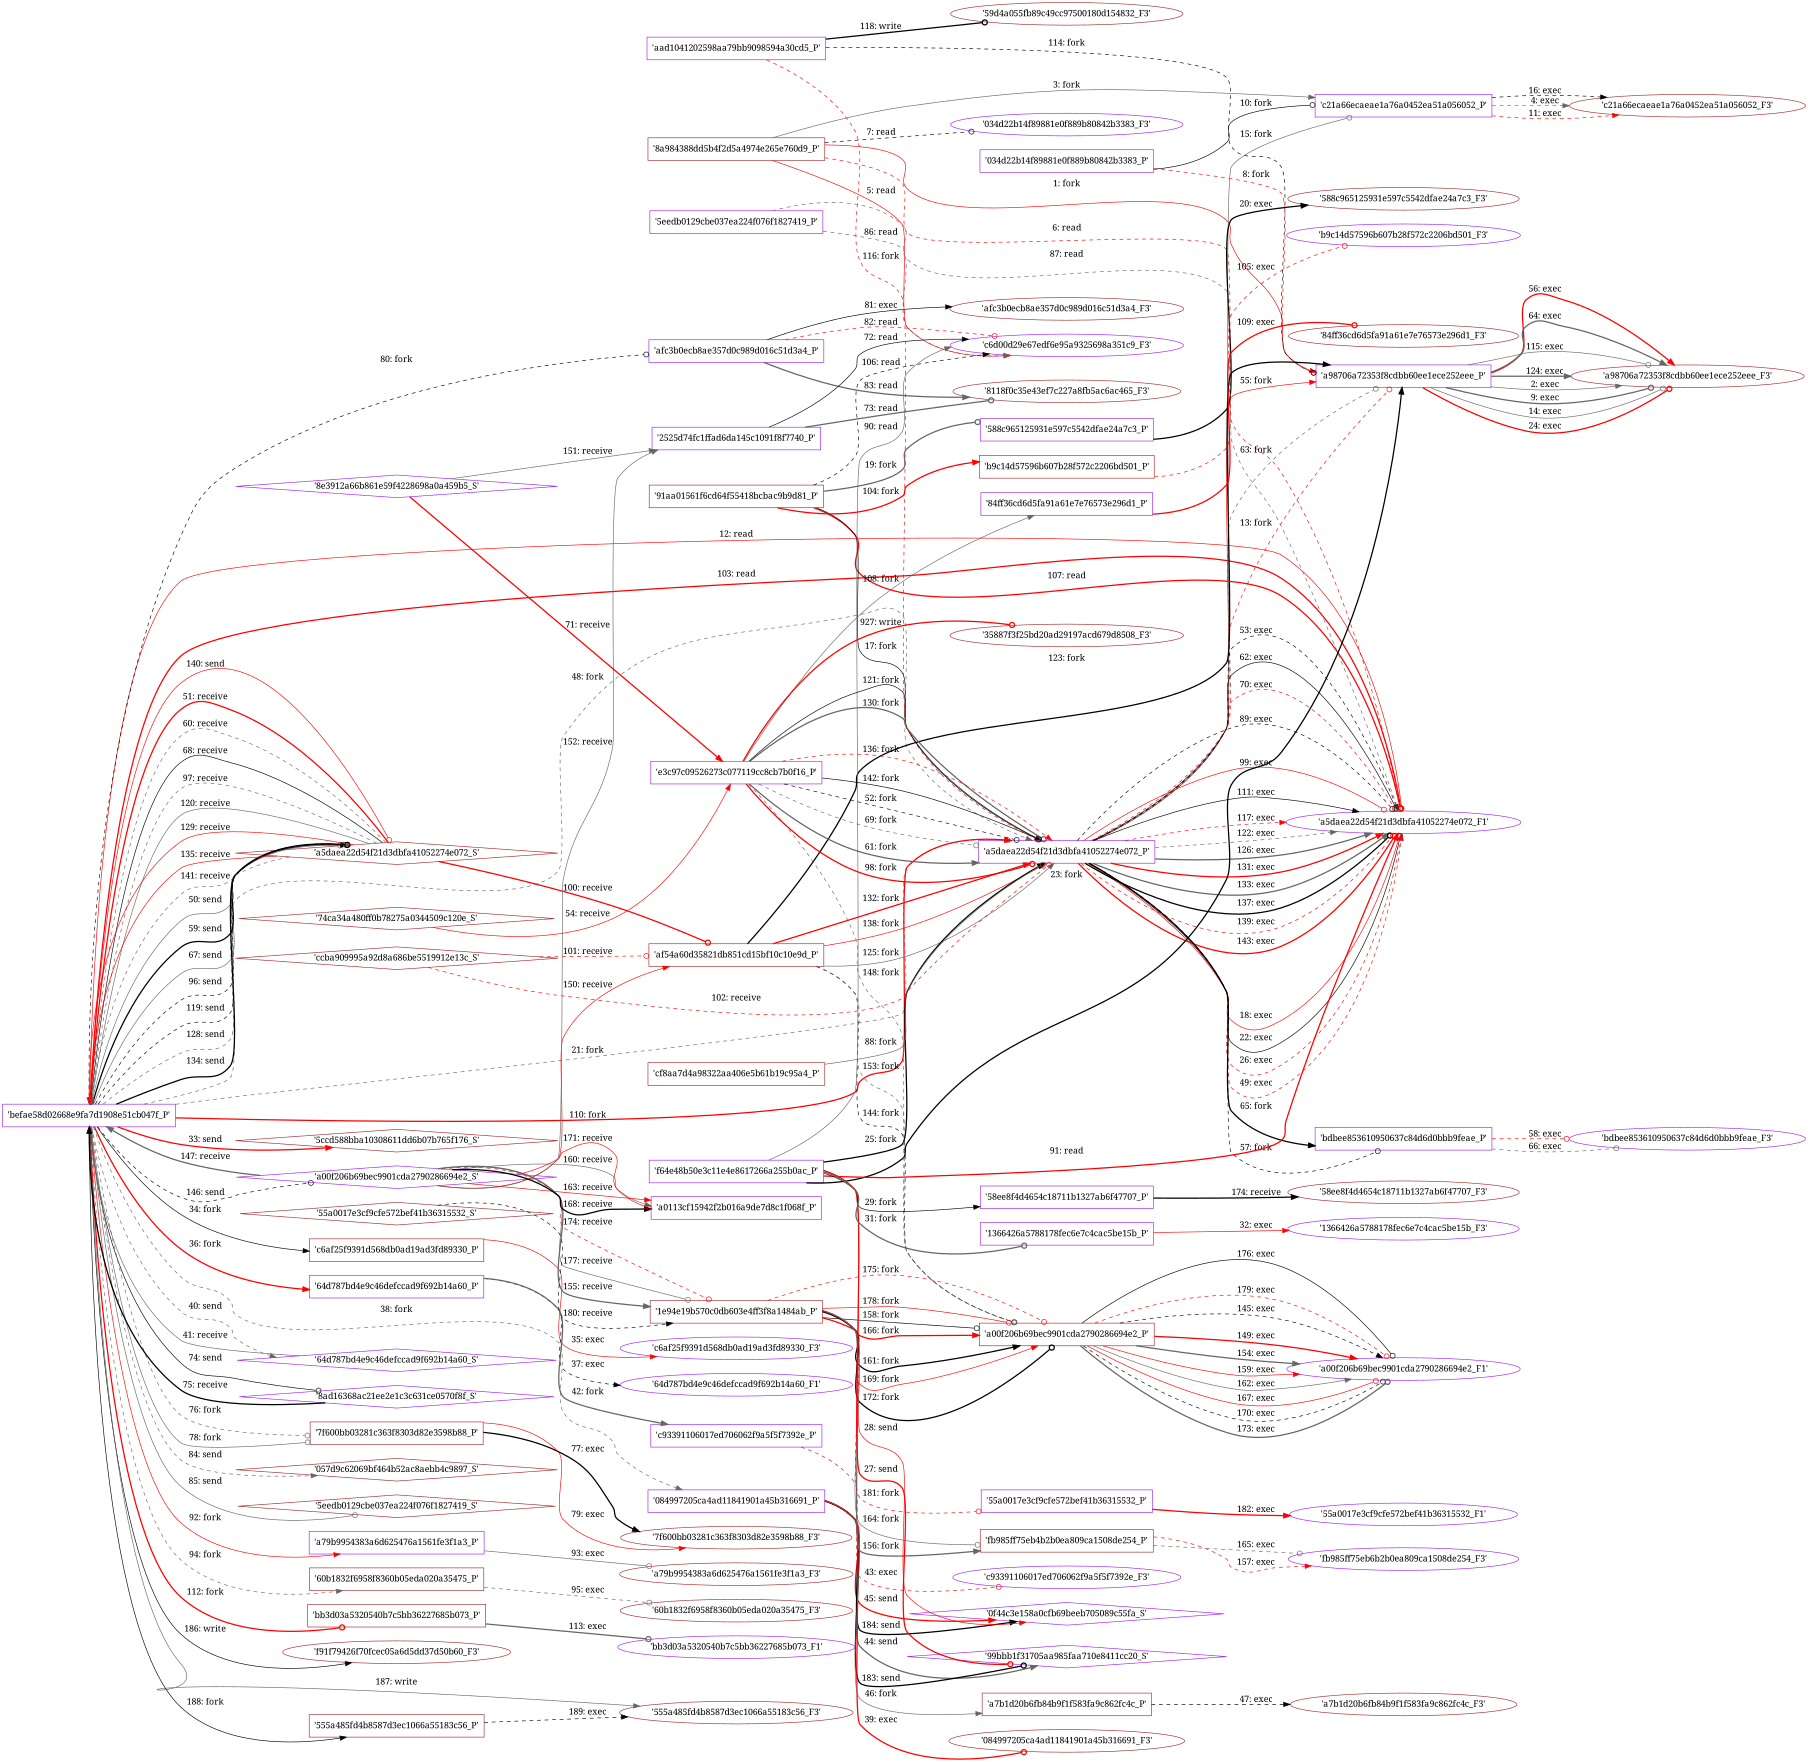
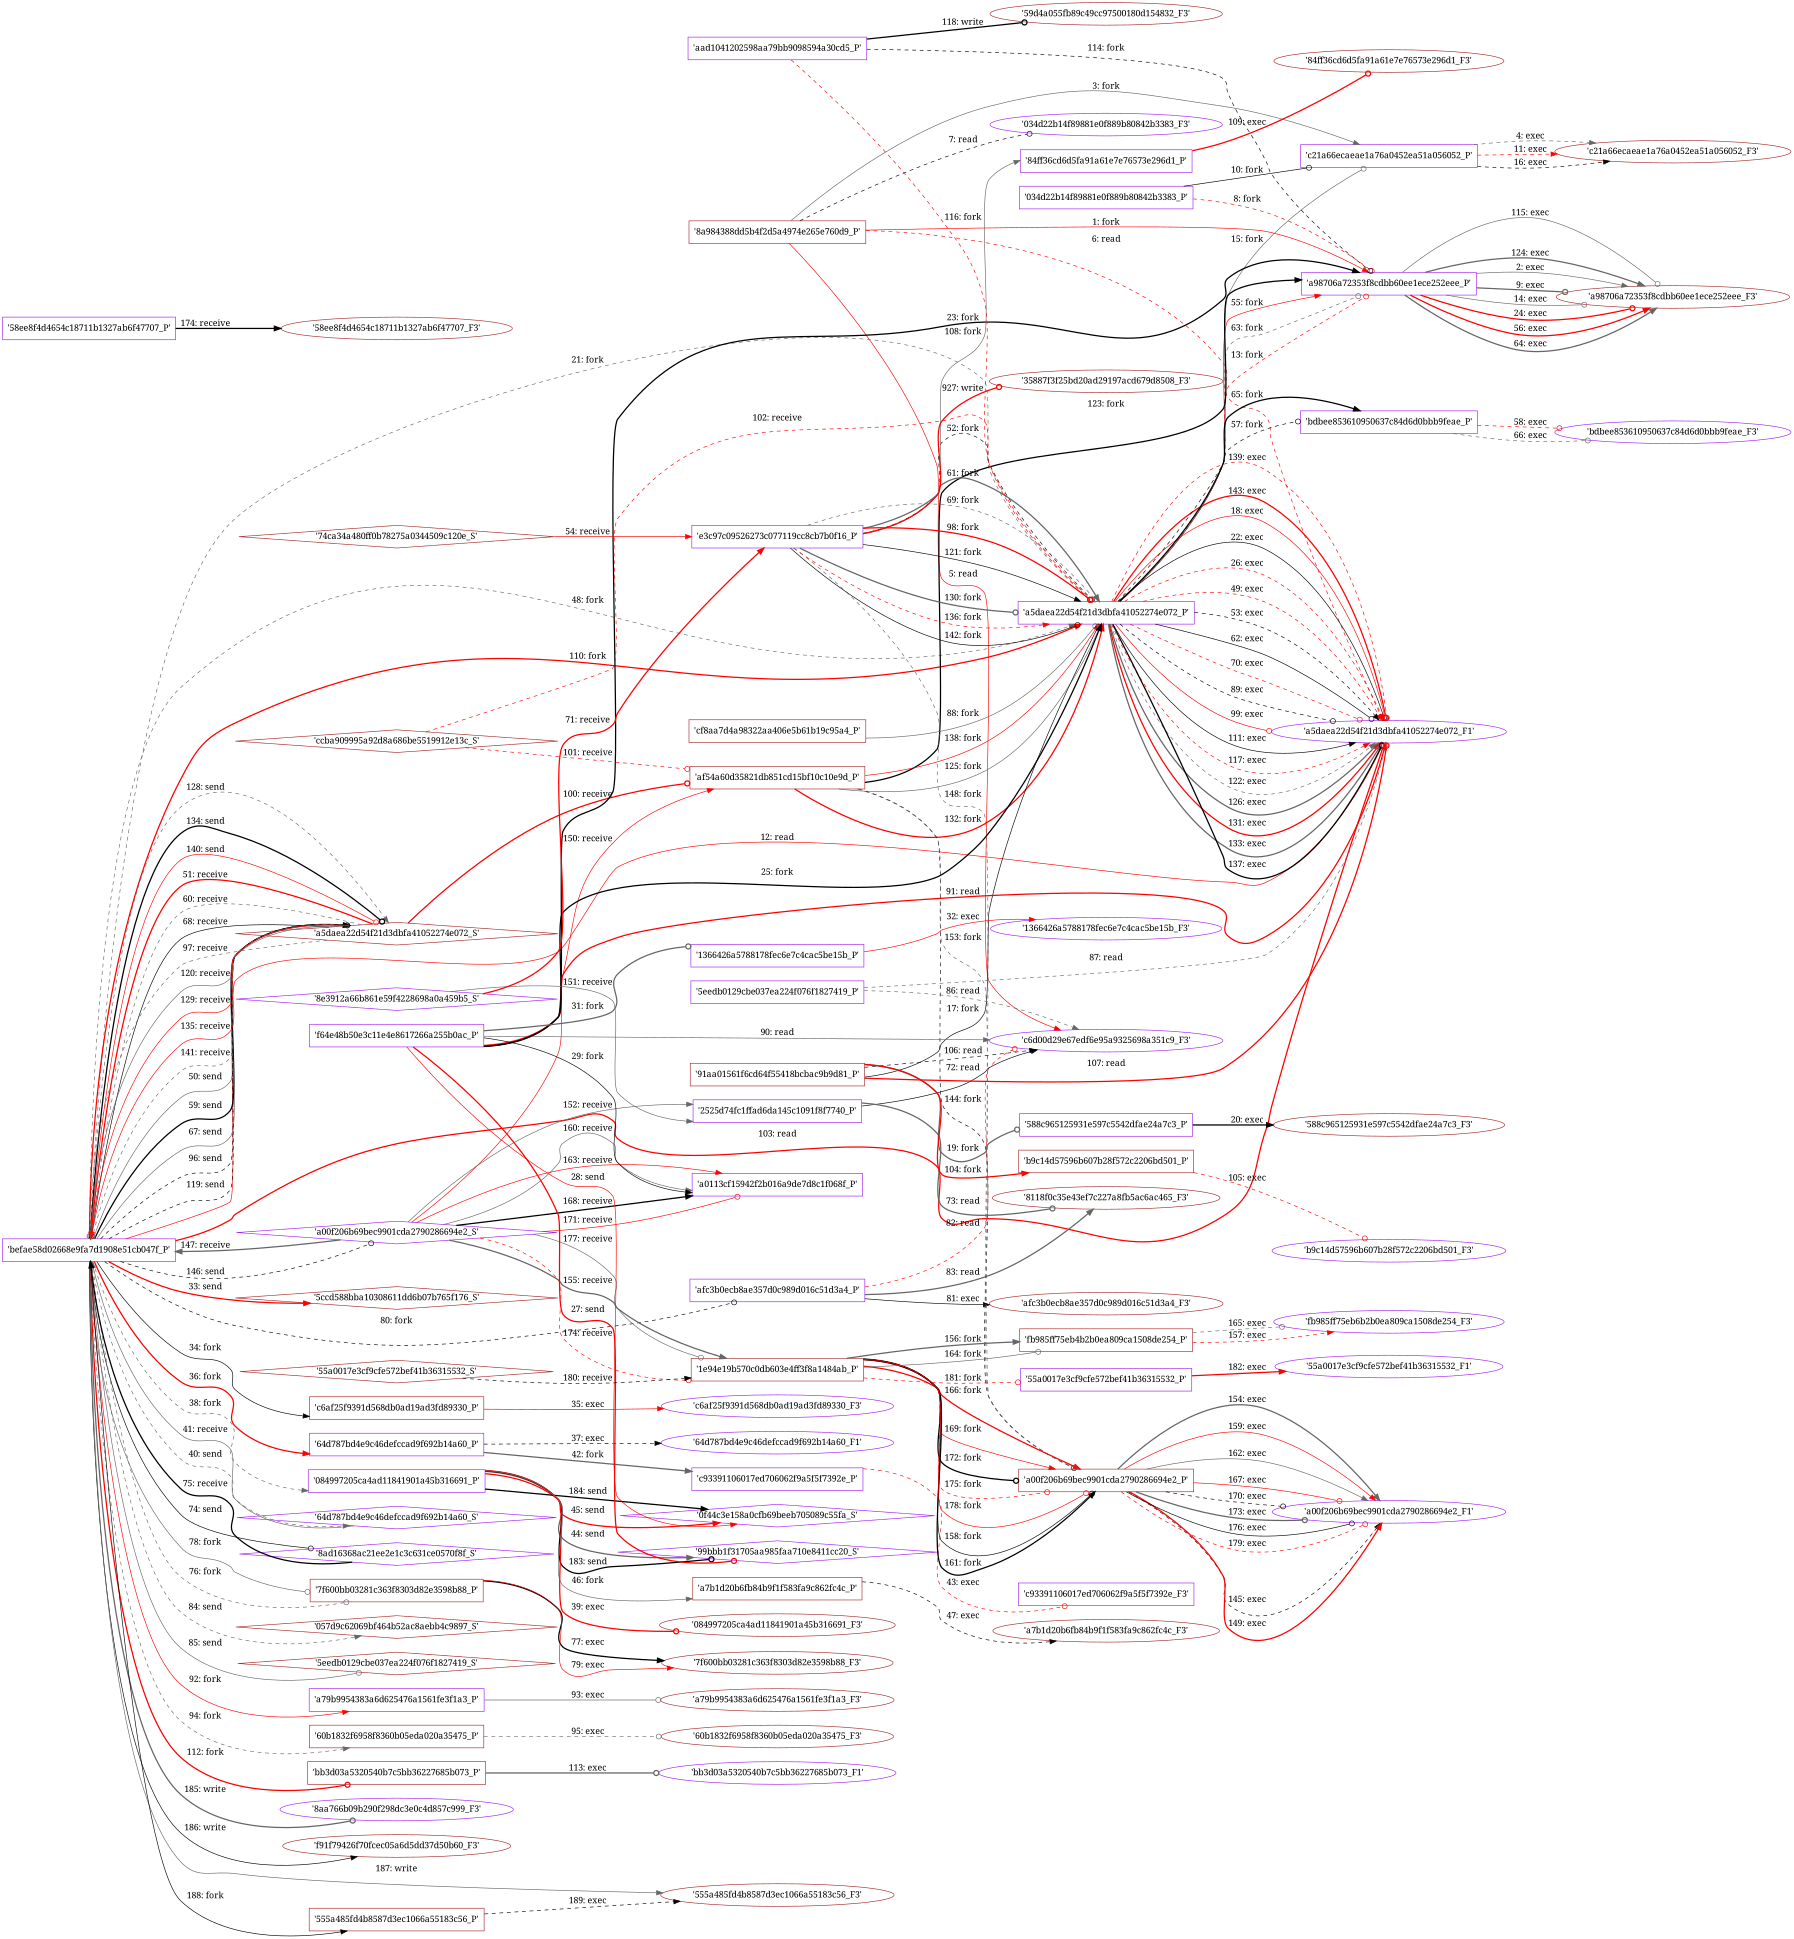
(889, 1212) -> (612, 1096)
(1067, 1577) -> (1106, 1594)
none -> (397, 1810)
